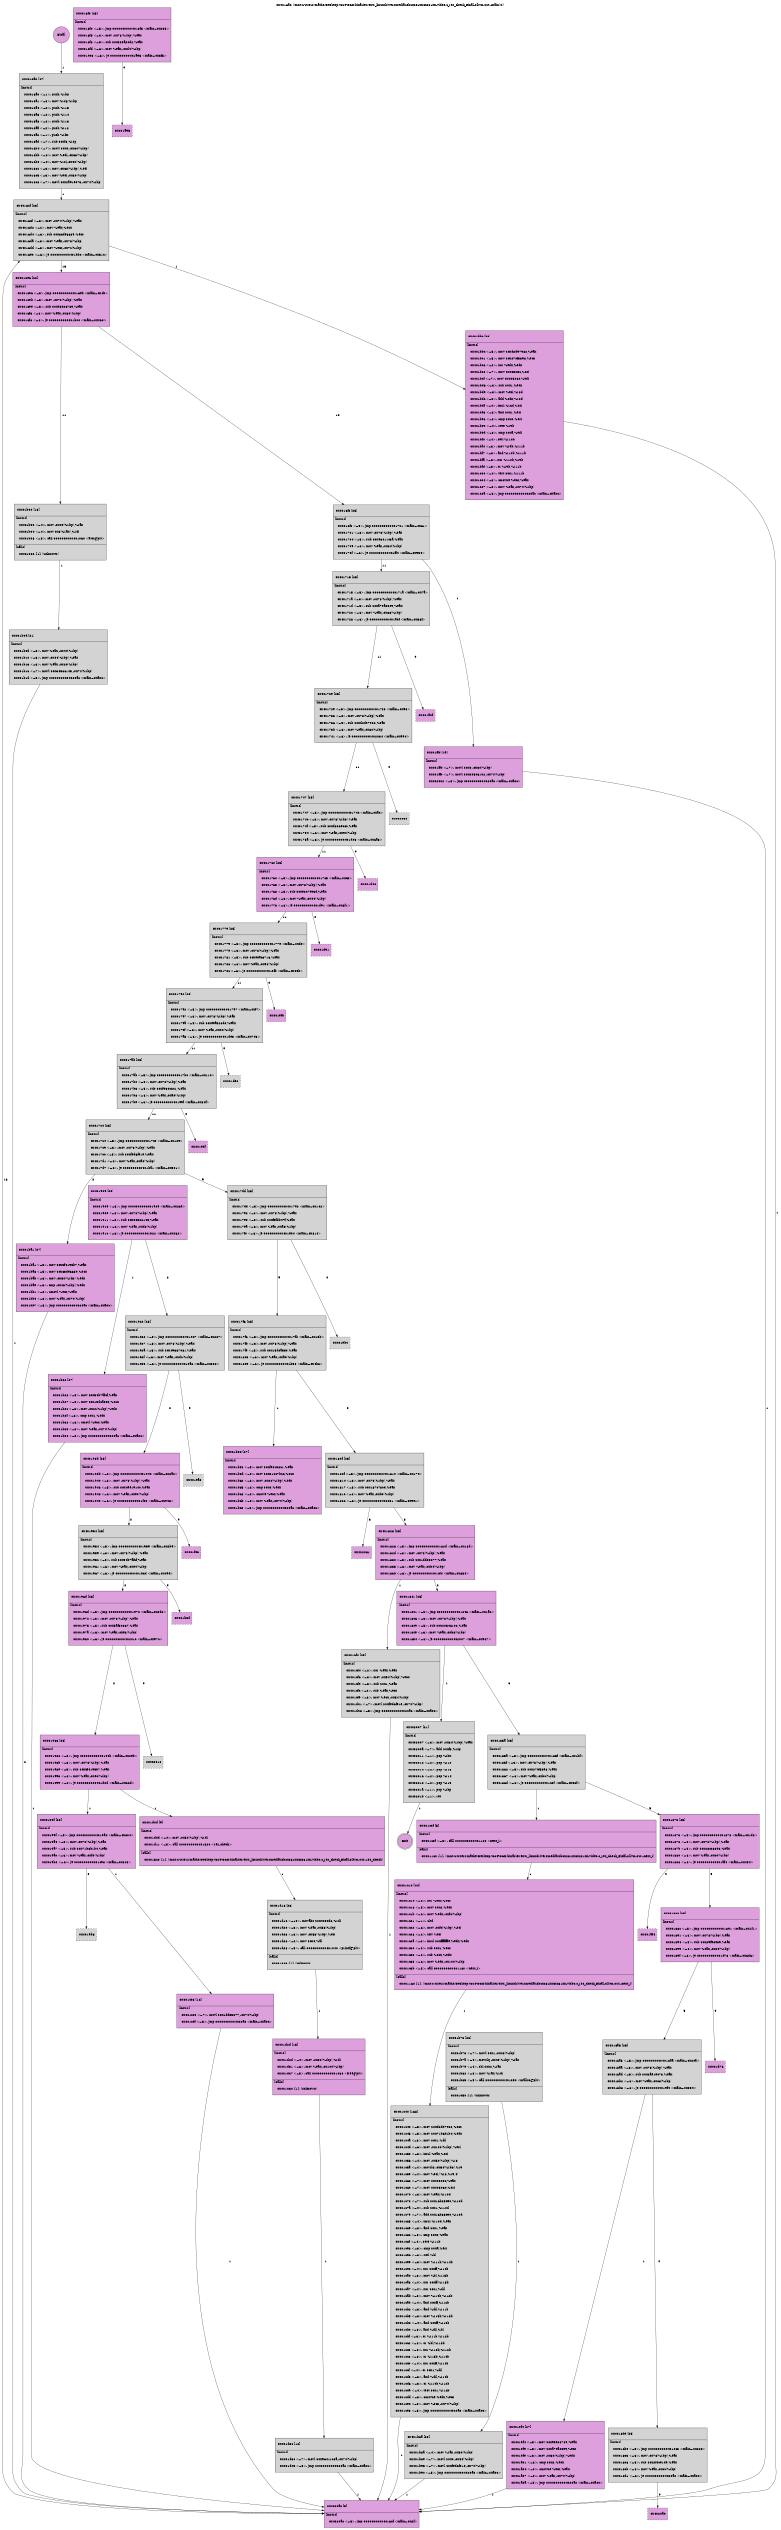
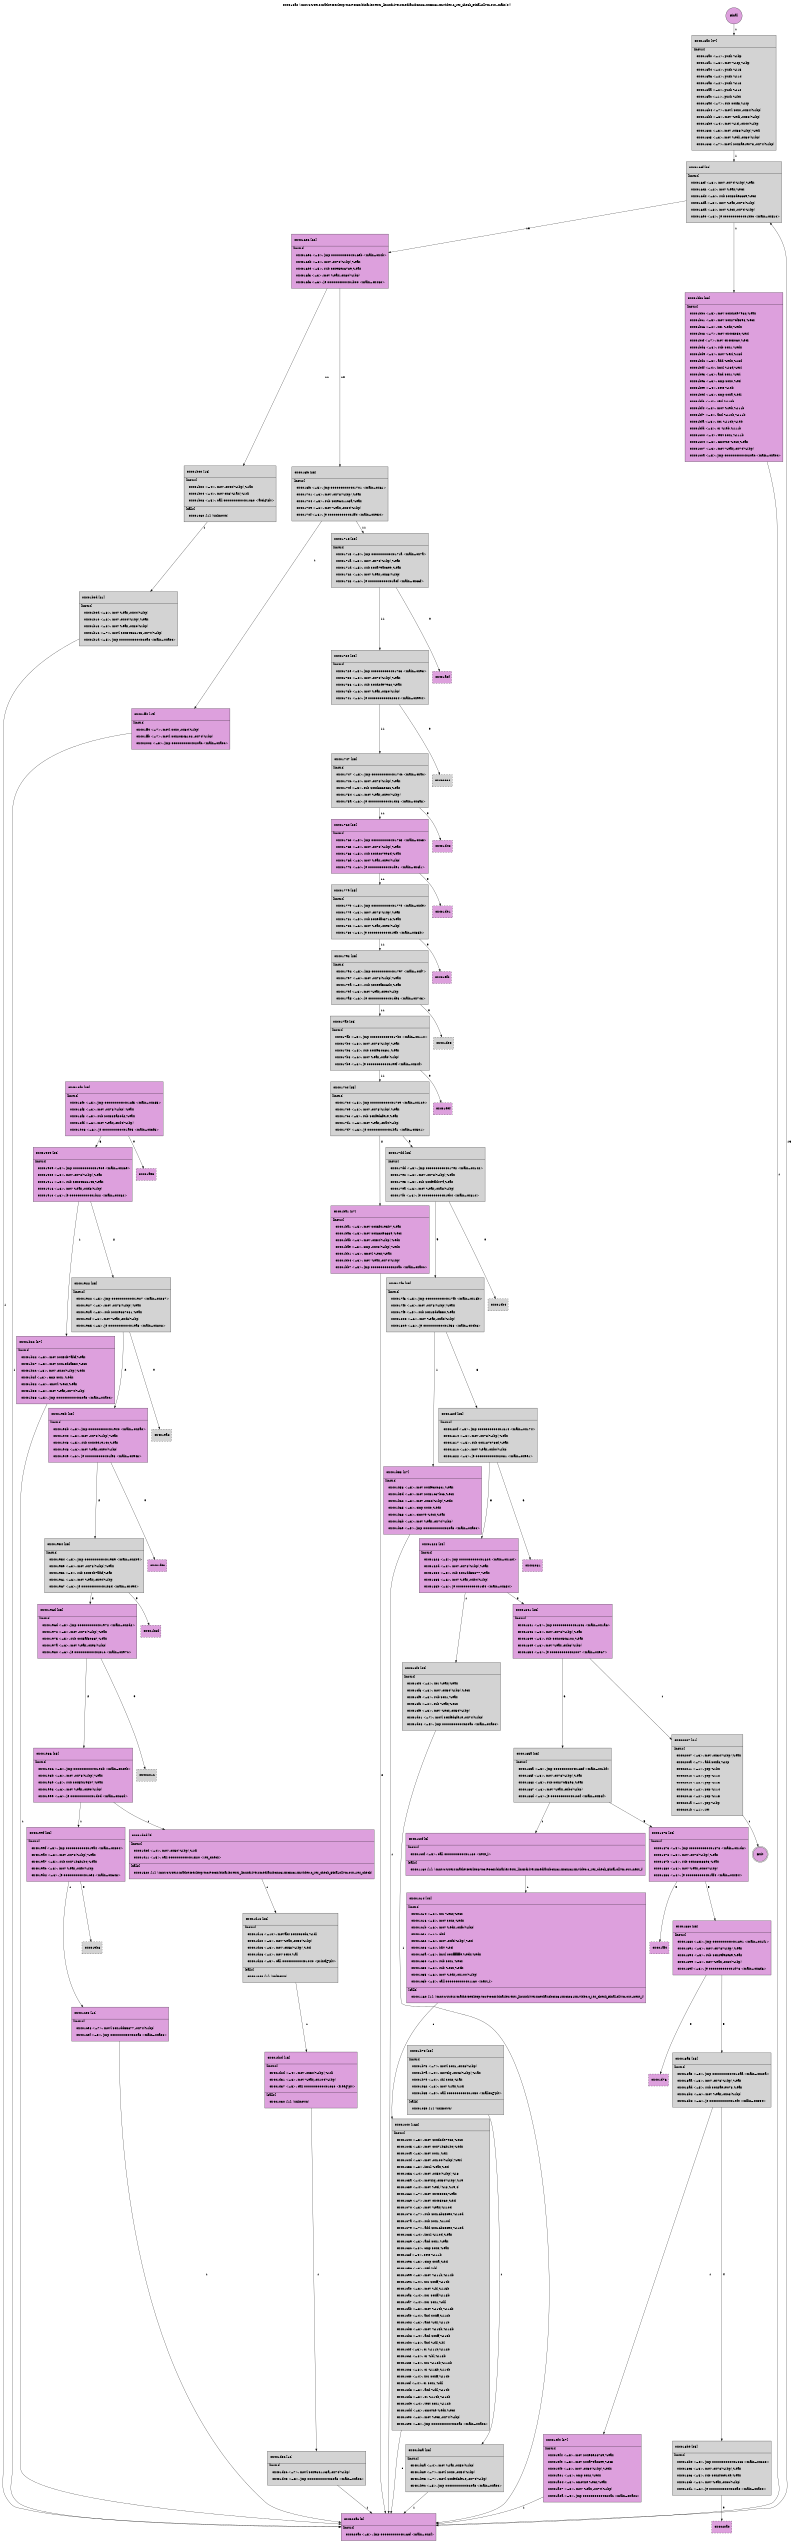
none -> (99, 1141)
none -> (390, 2021)
